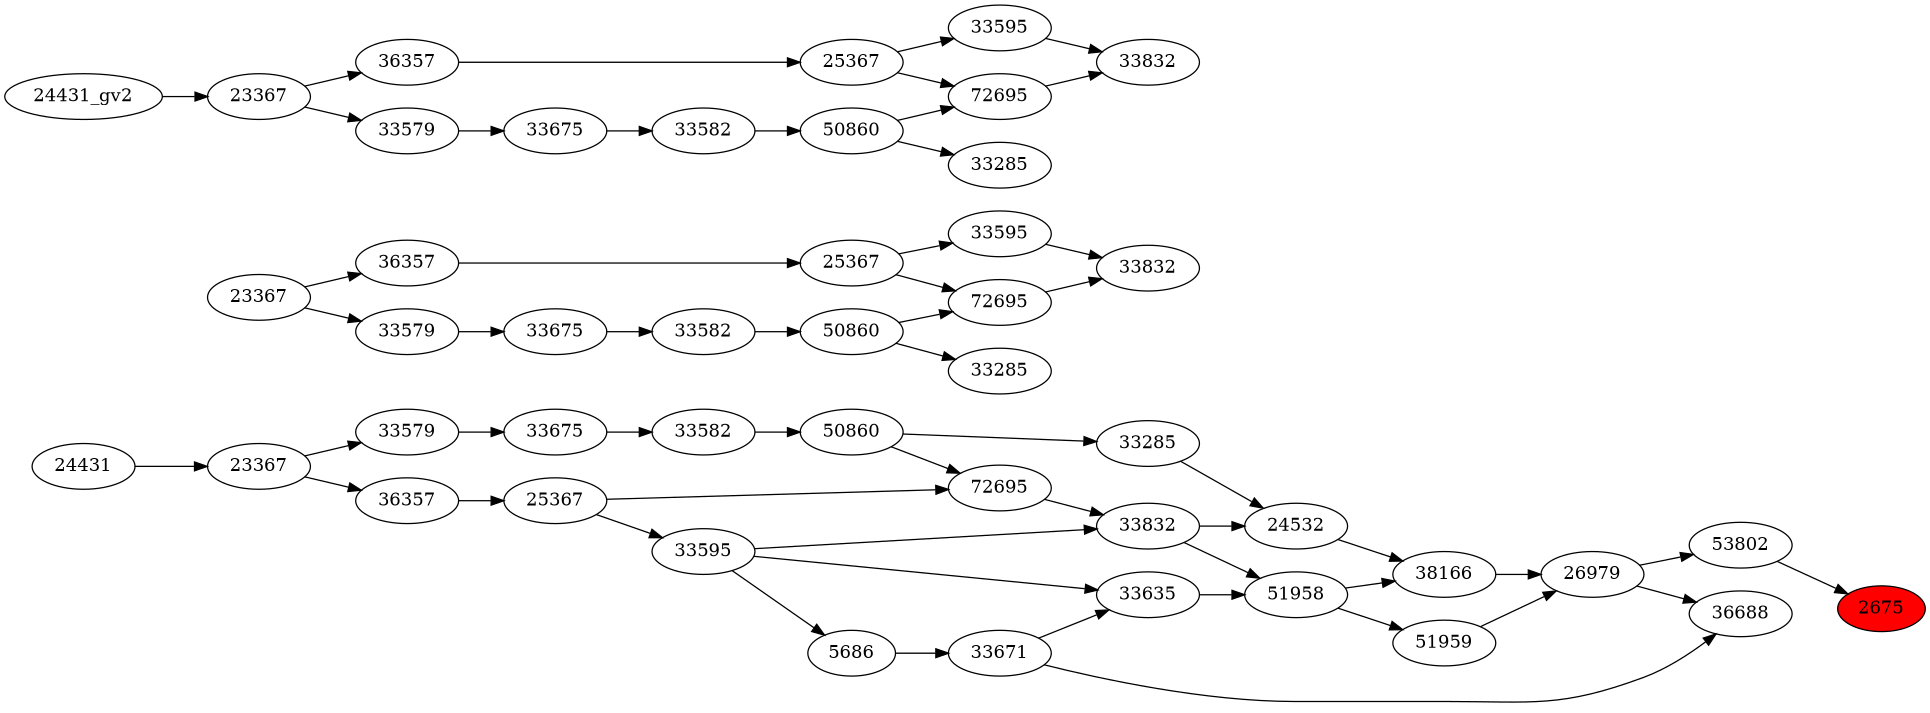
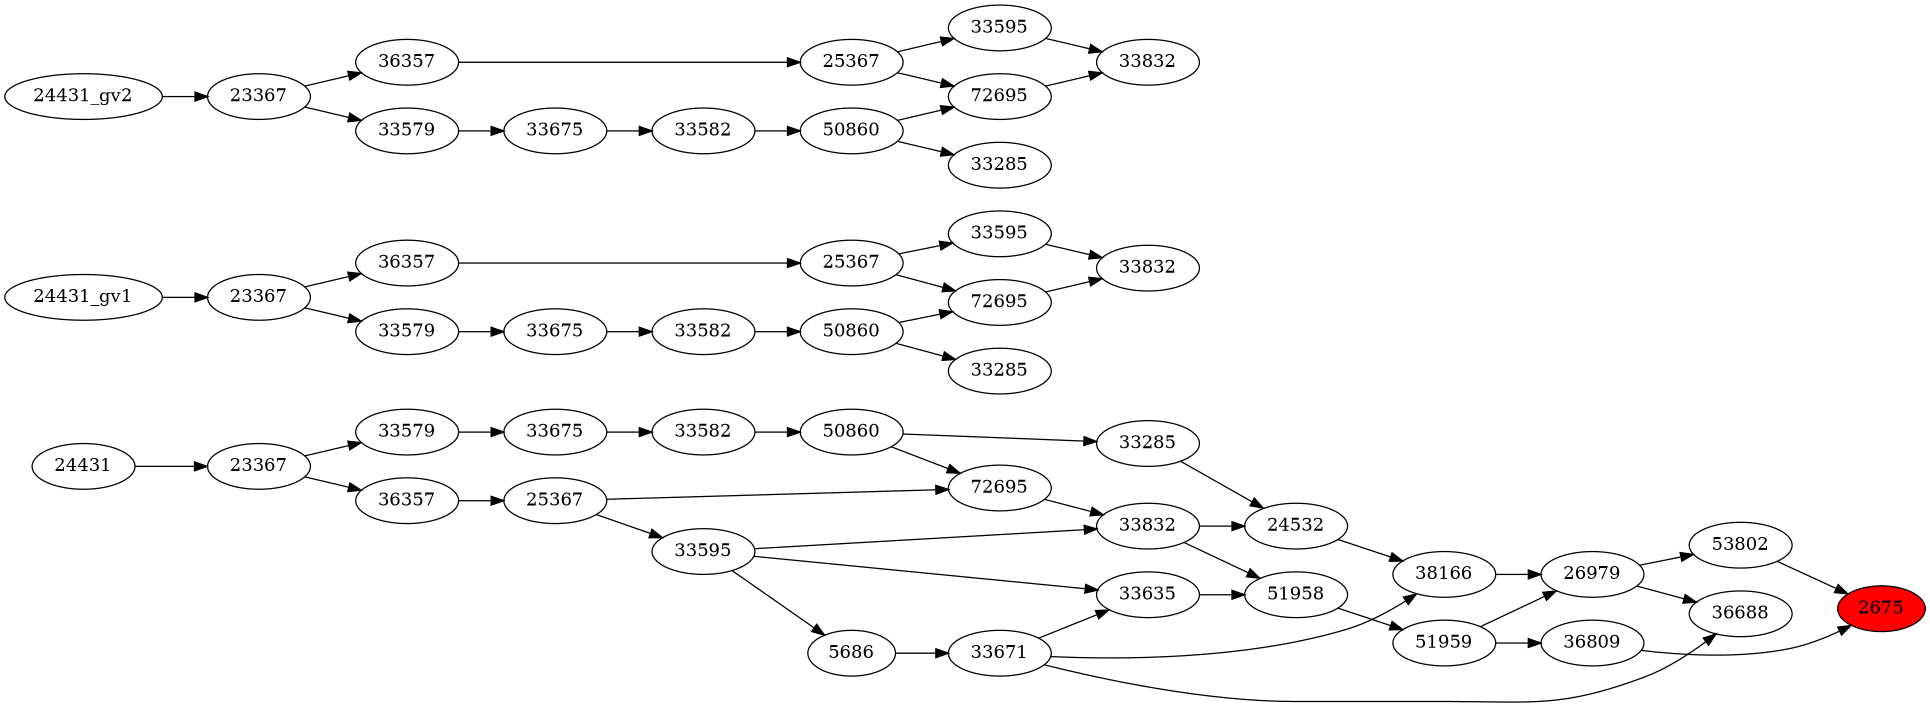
none -> (84, 297)
(1364, 585) -> (1232, 651)
none -> (1592, 643)
